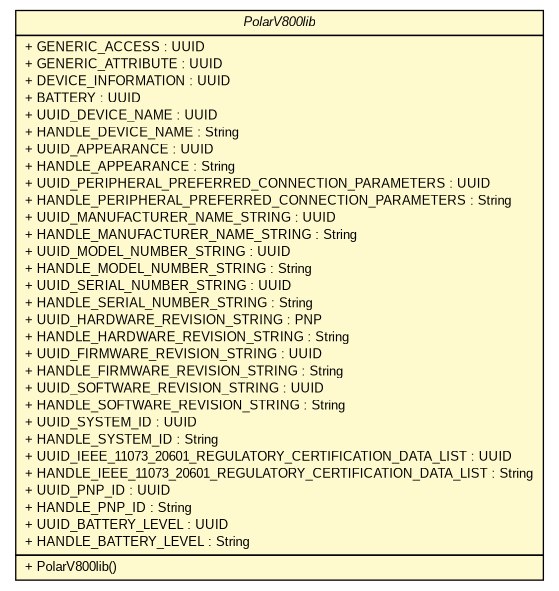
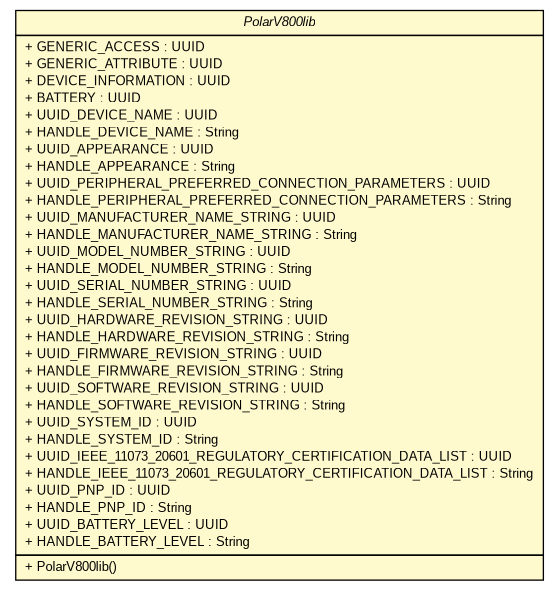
(174, 320) -> (177, 320)
